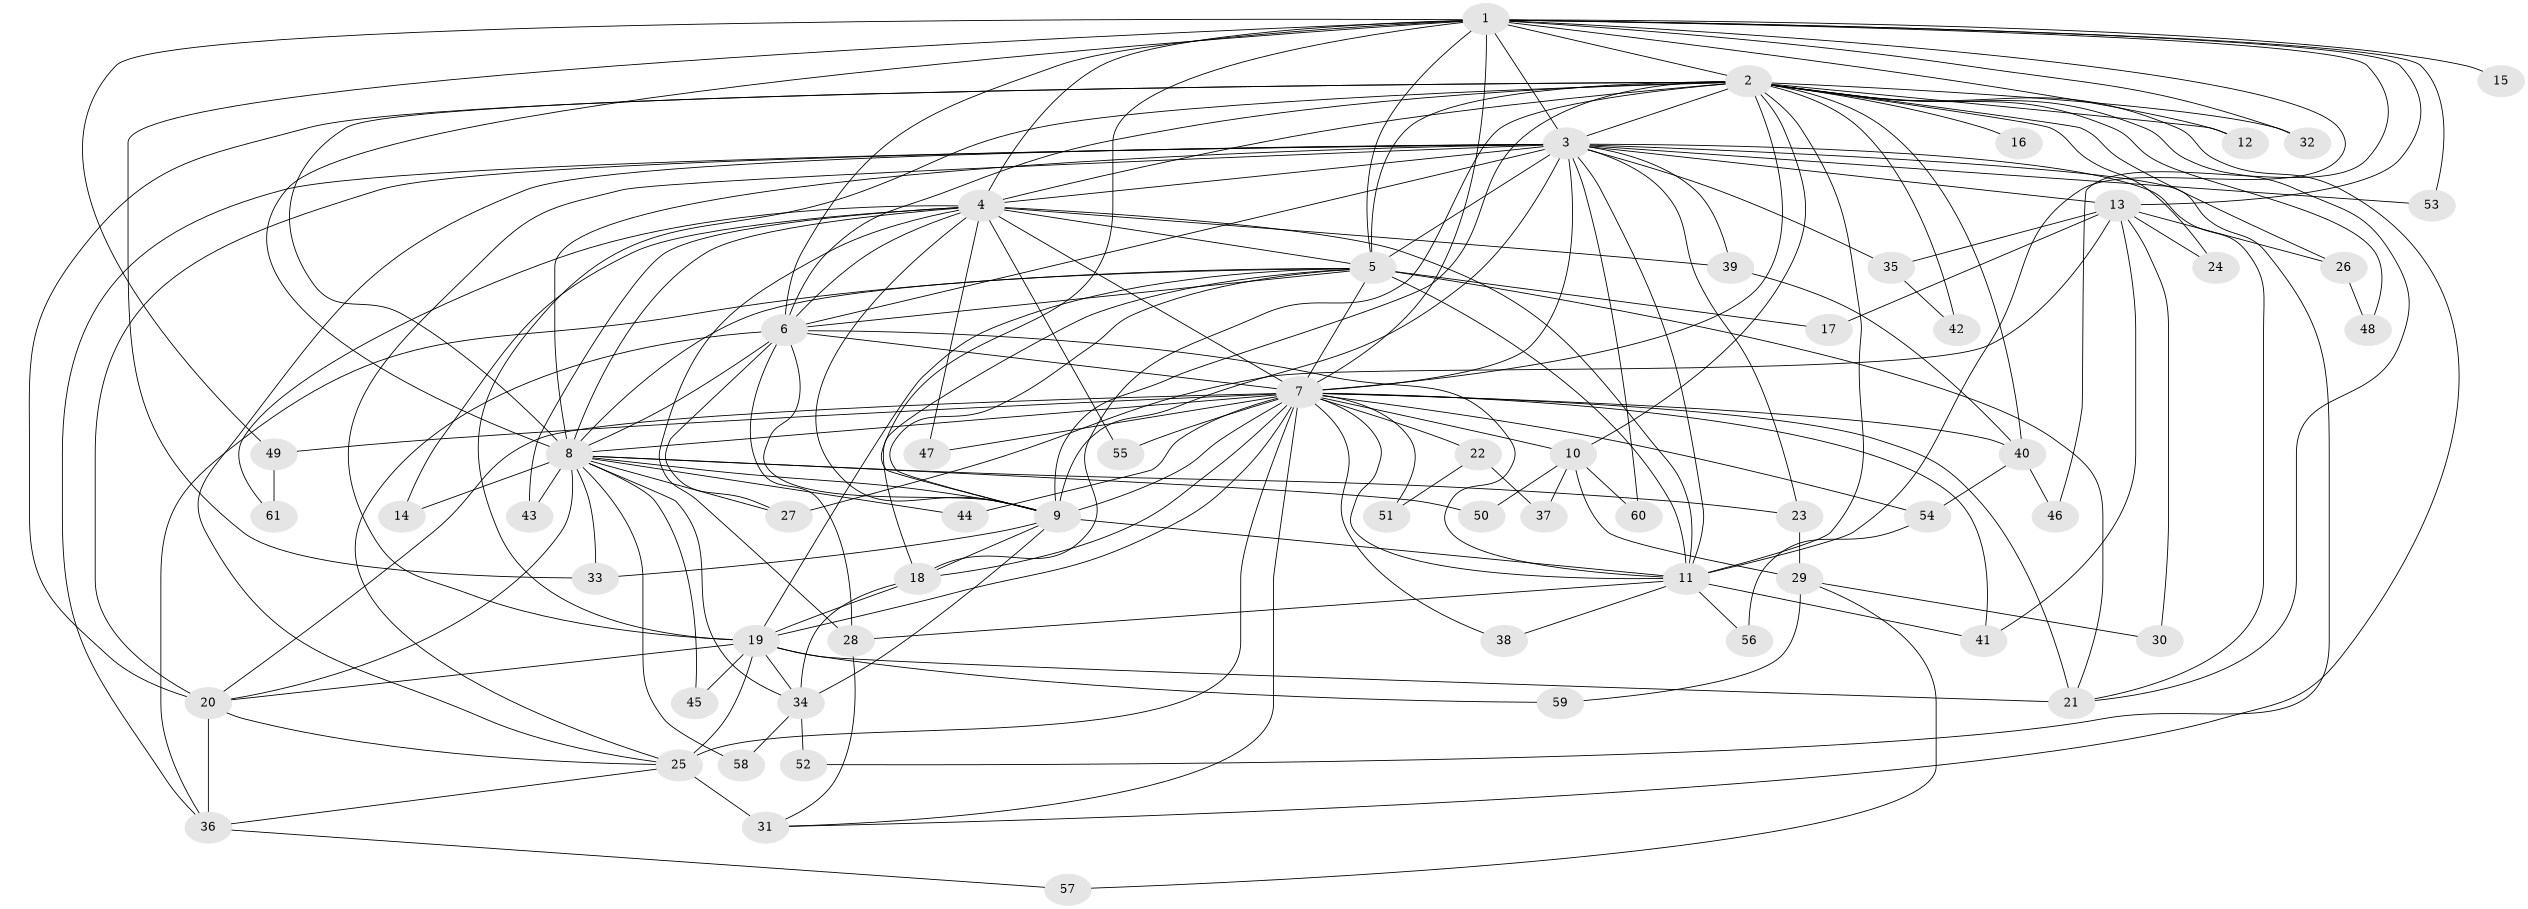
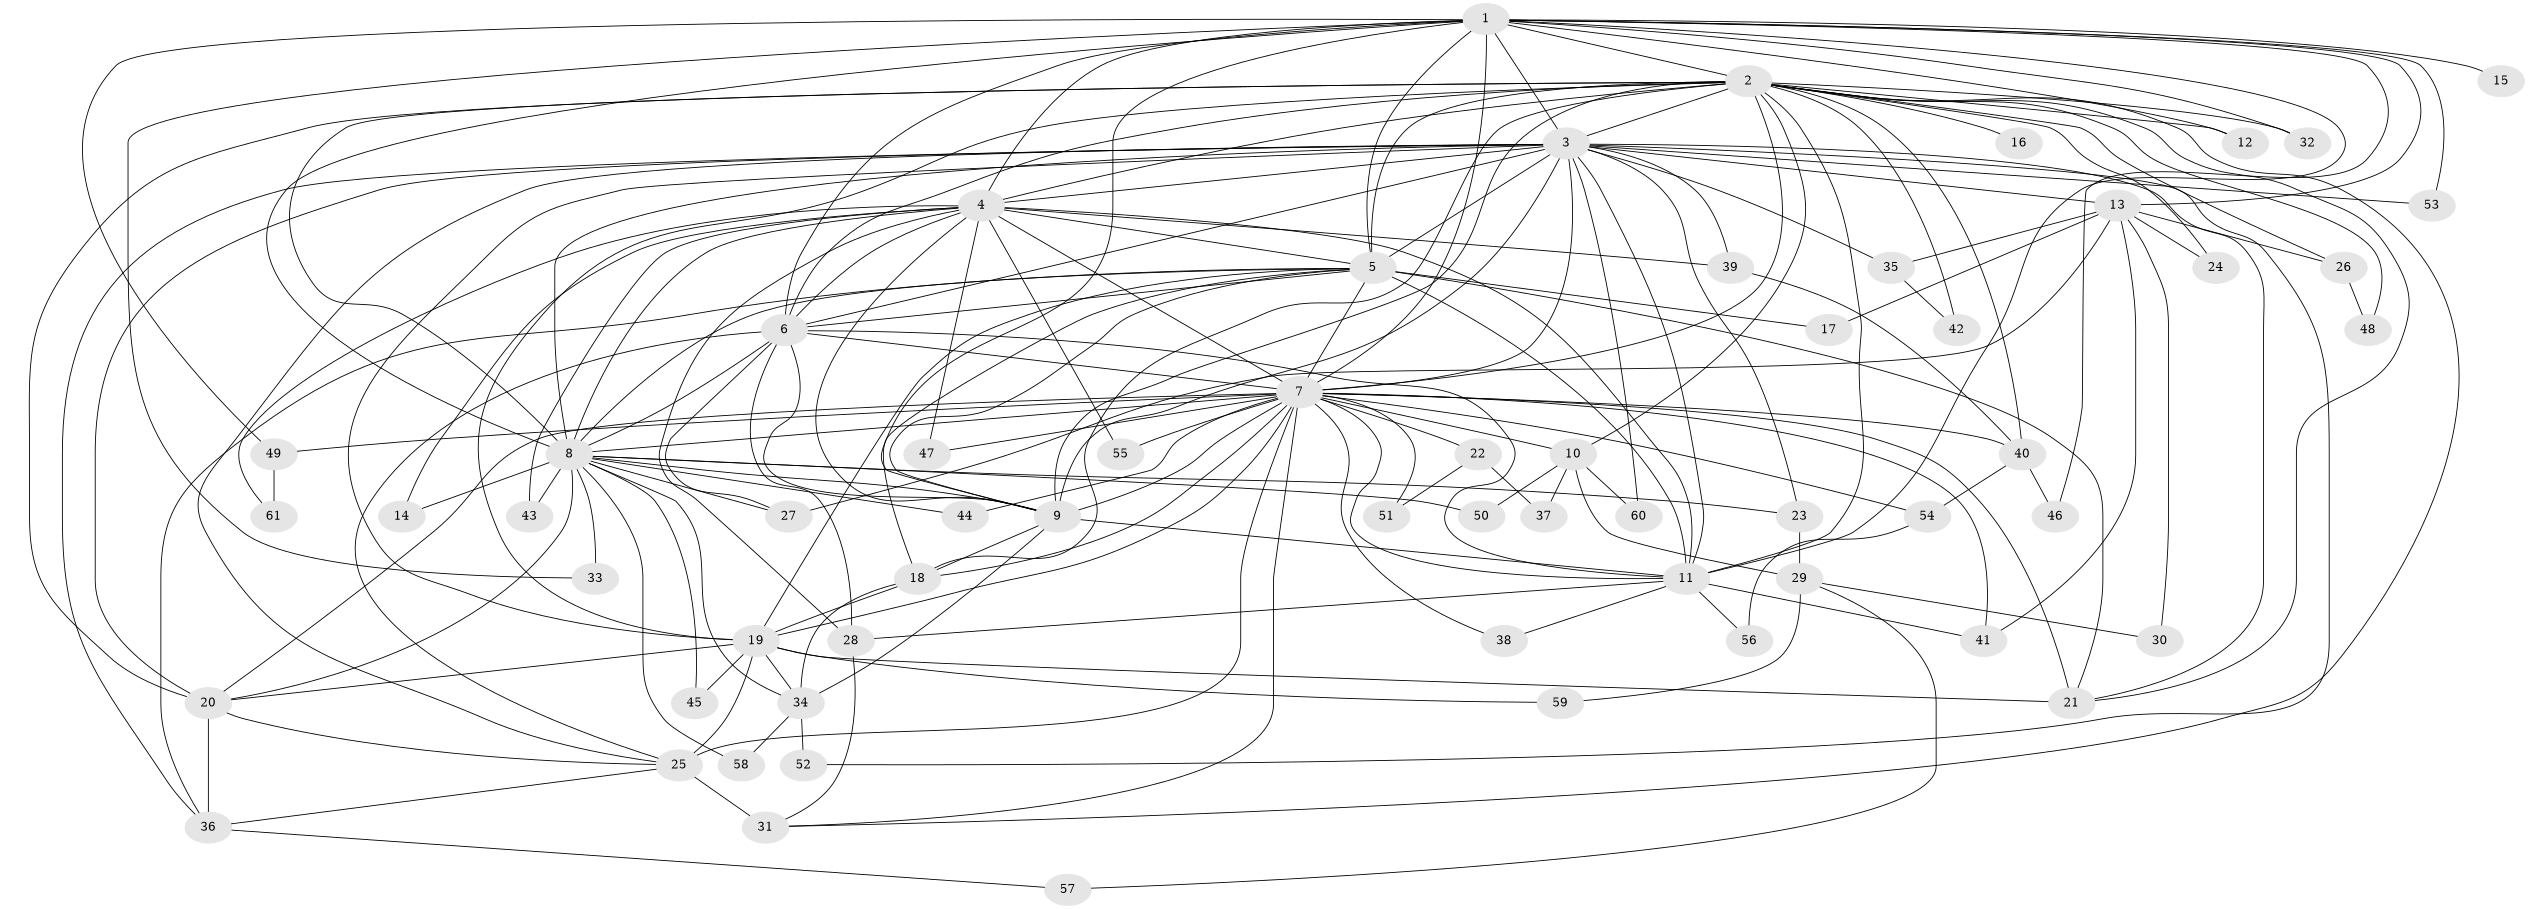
(828, 556) -> none
